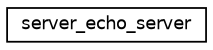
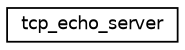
(107, 25) -> (92, 25)
